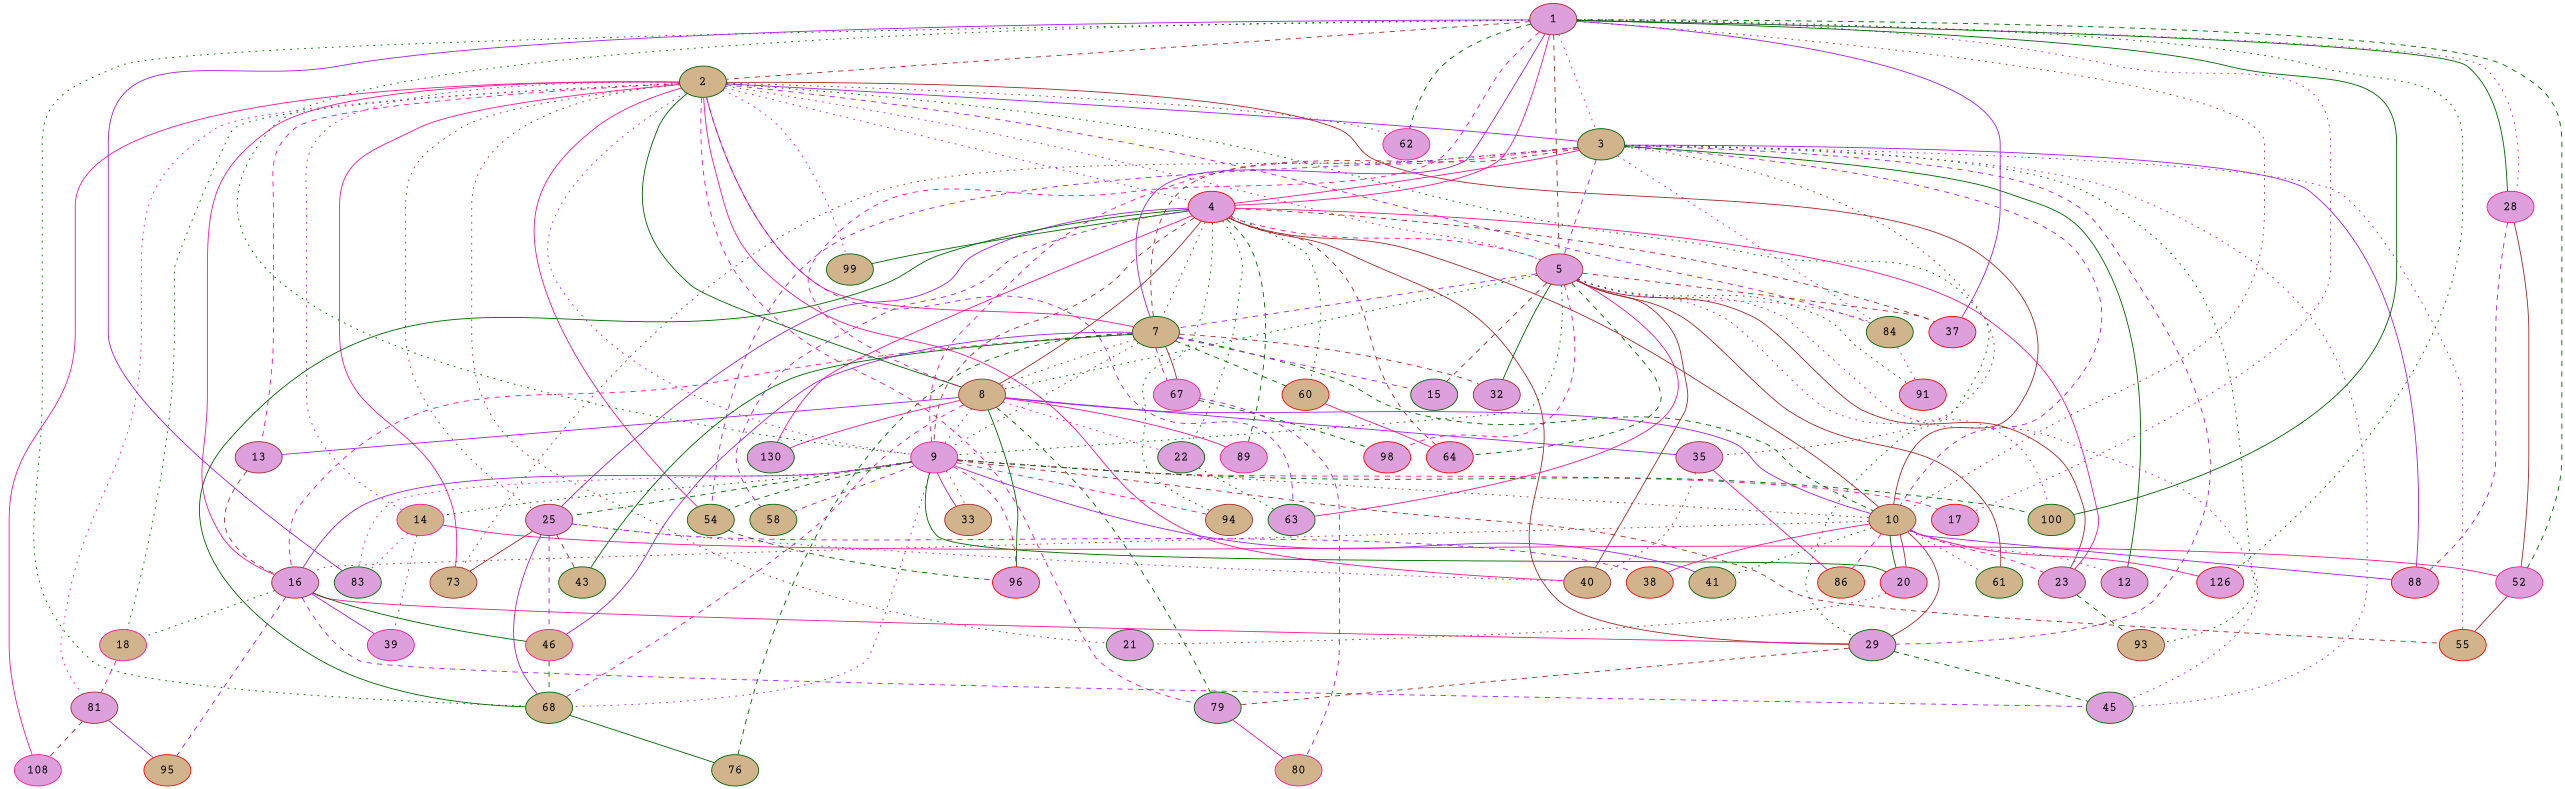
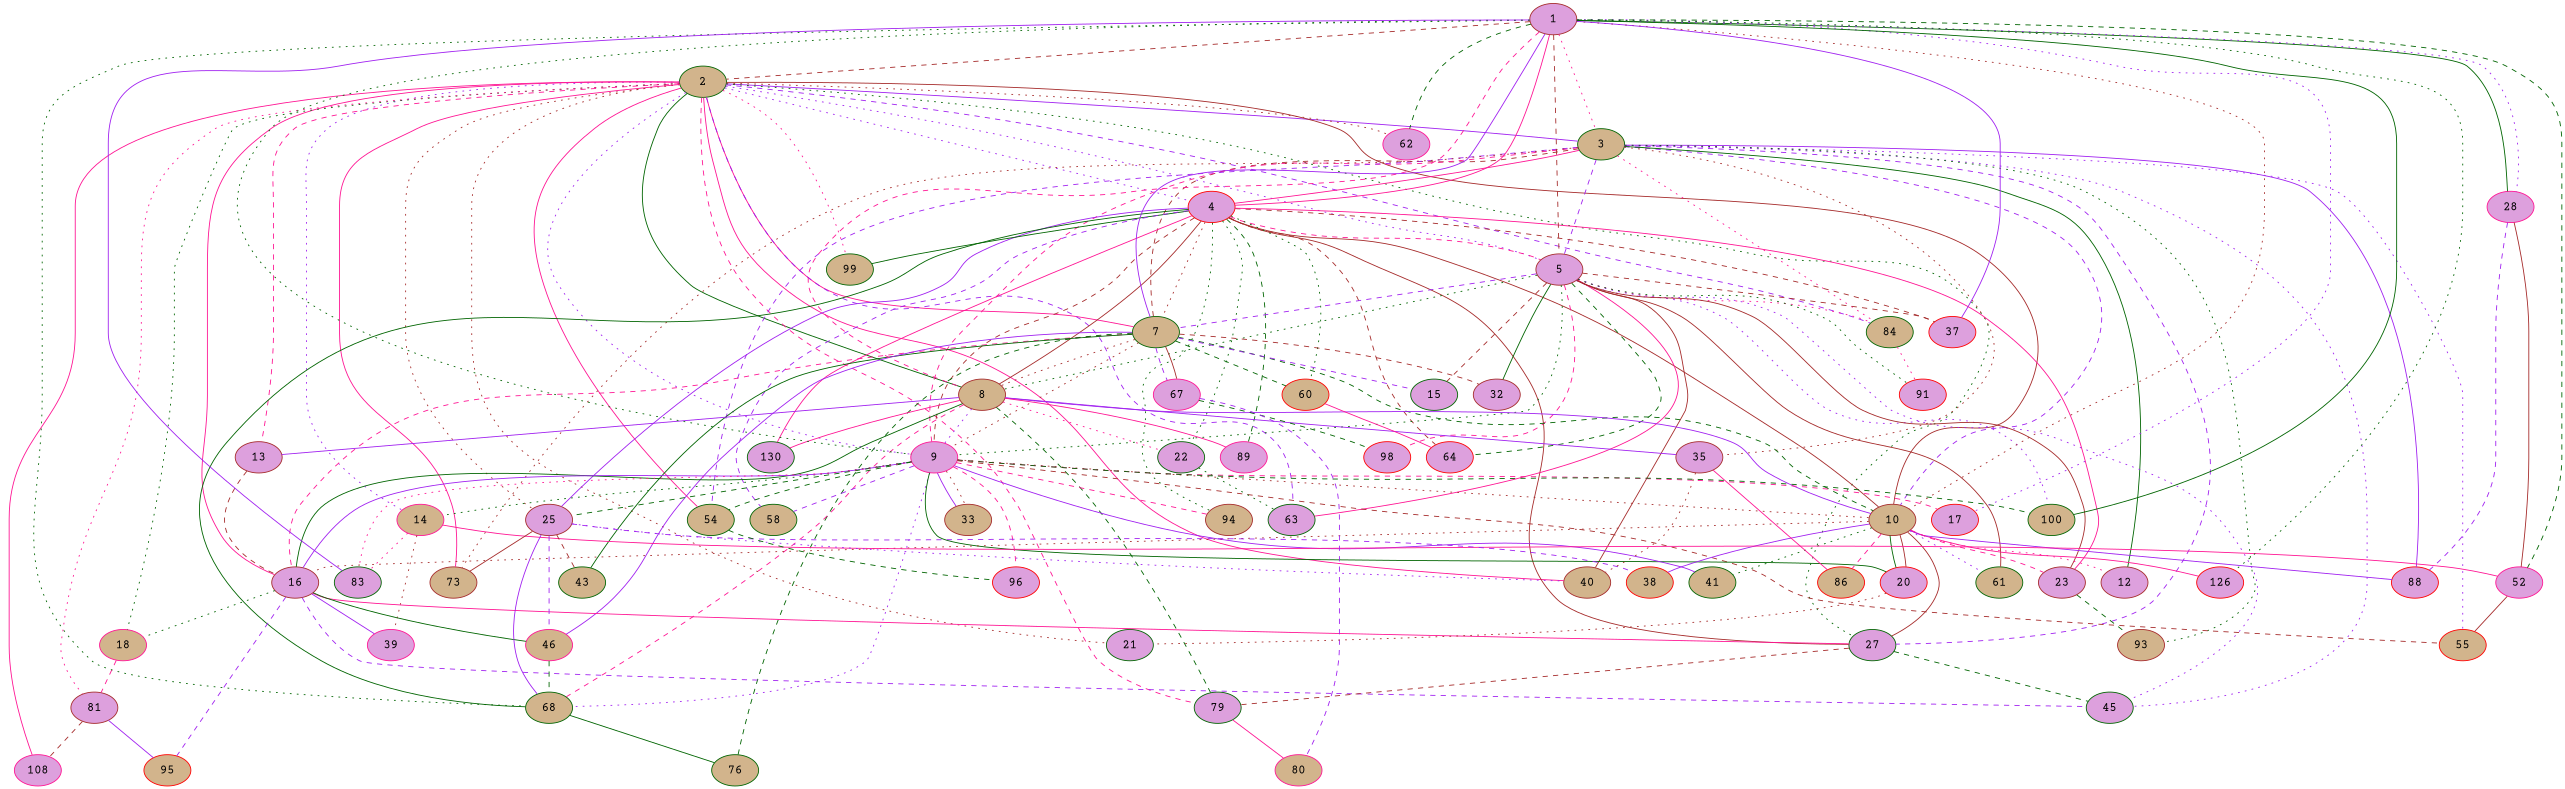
(1018, 518) -> (468, 474)
(1783, 540) -> (1783, 540)
(1872, 645) -> (1872, 645)
